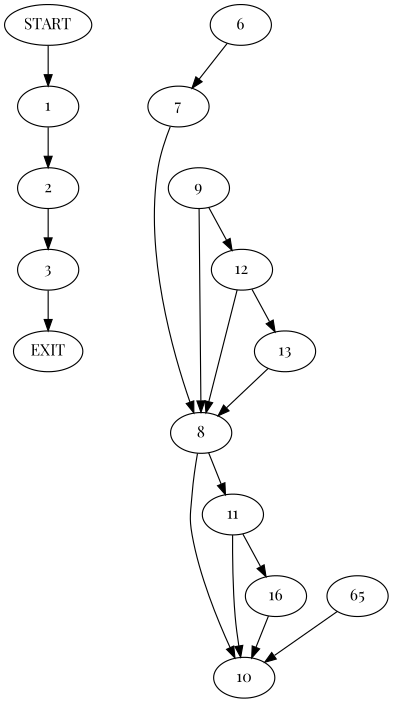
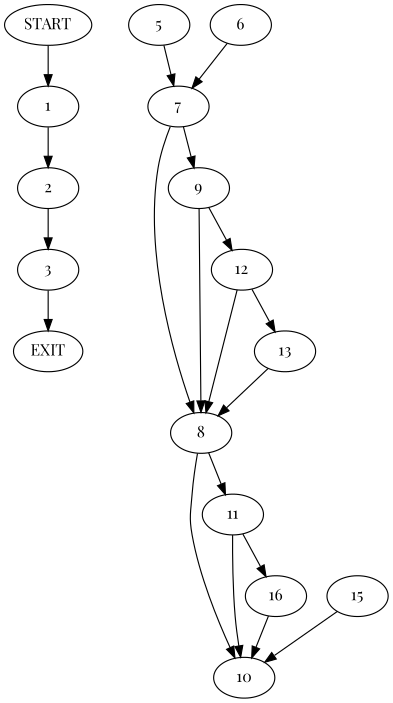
none -> (159, 25)
none -> (187, 142)
(358, 596) -> (358, 596)
